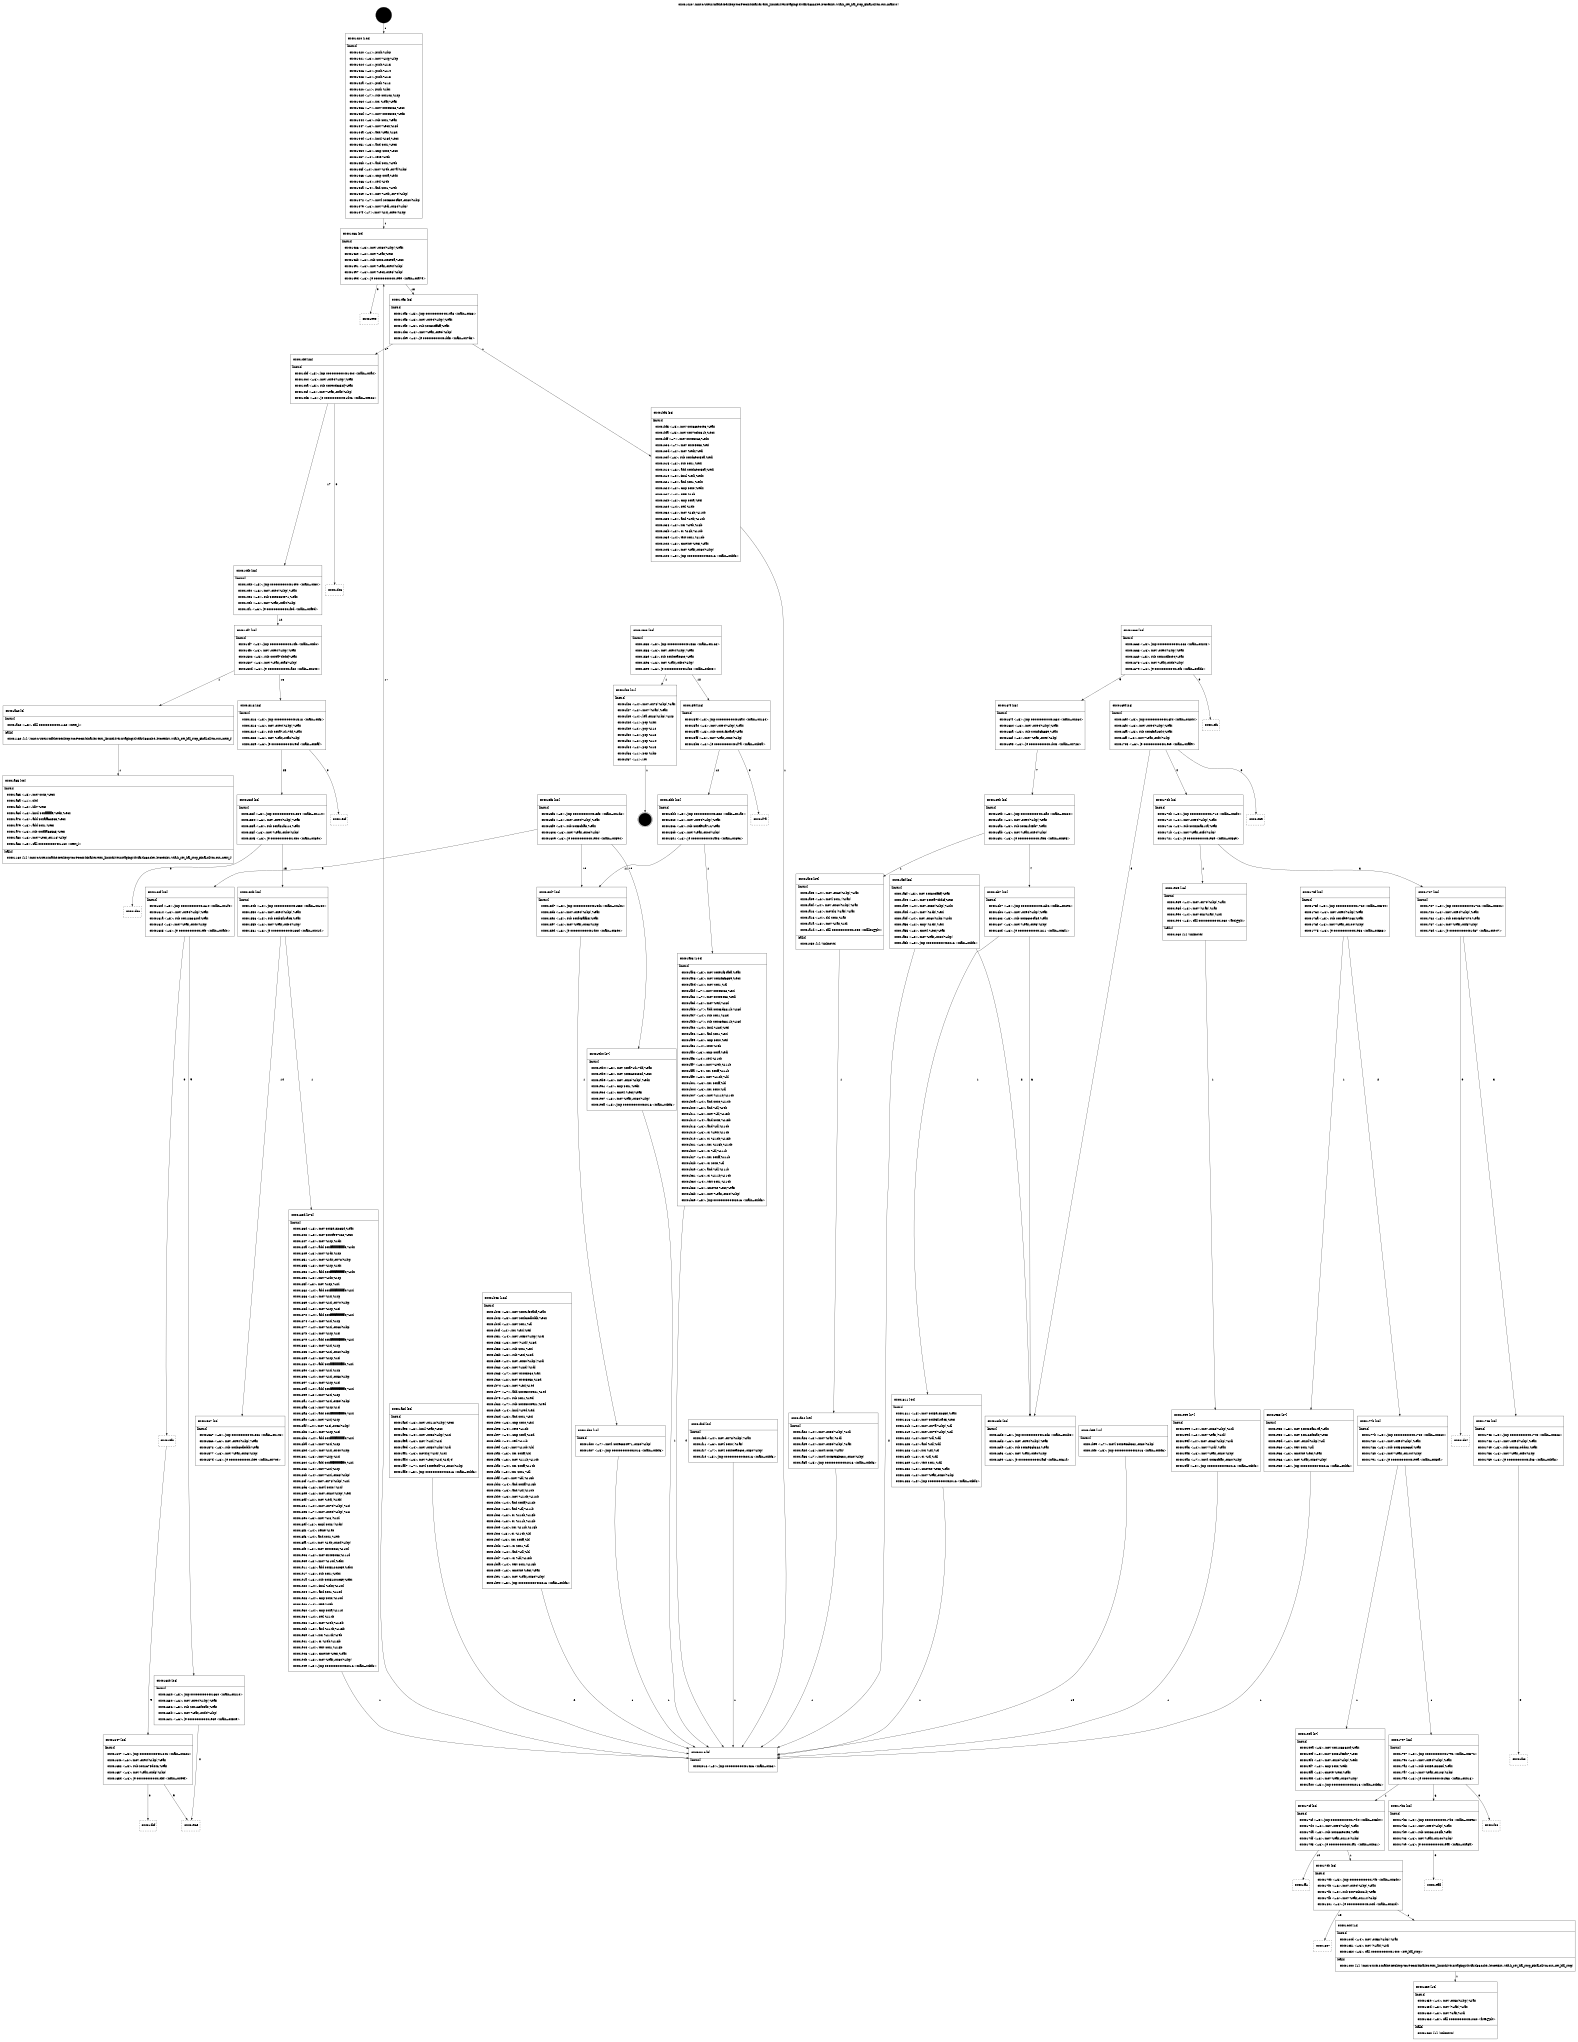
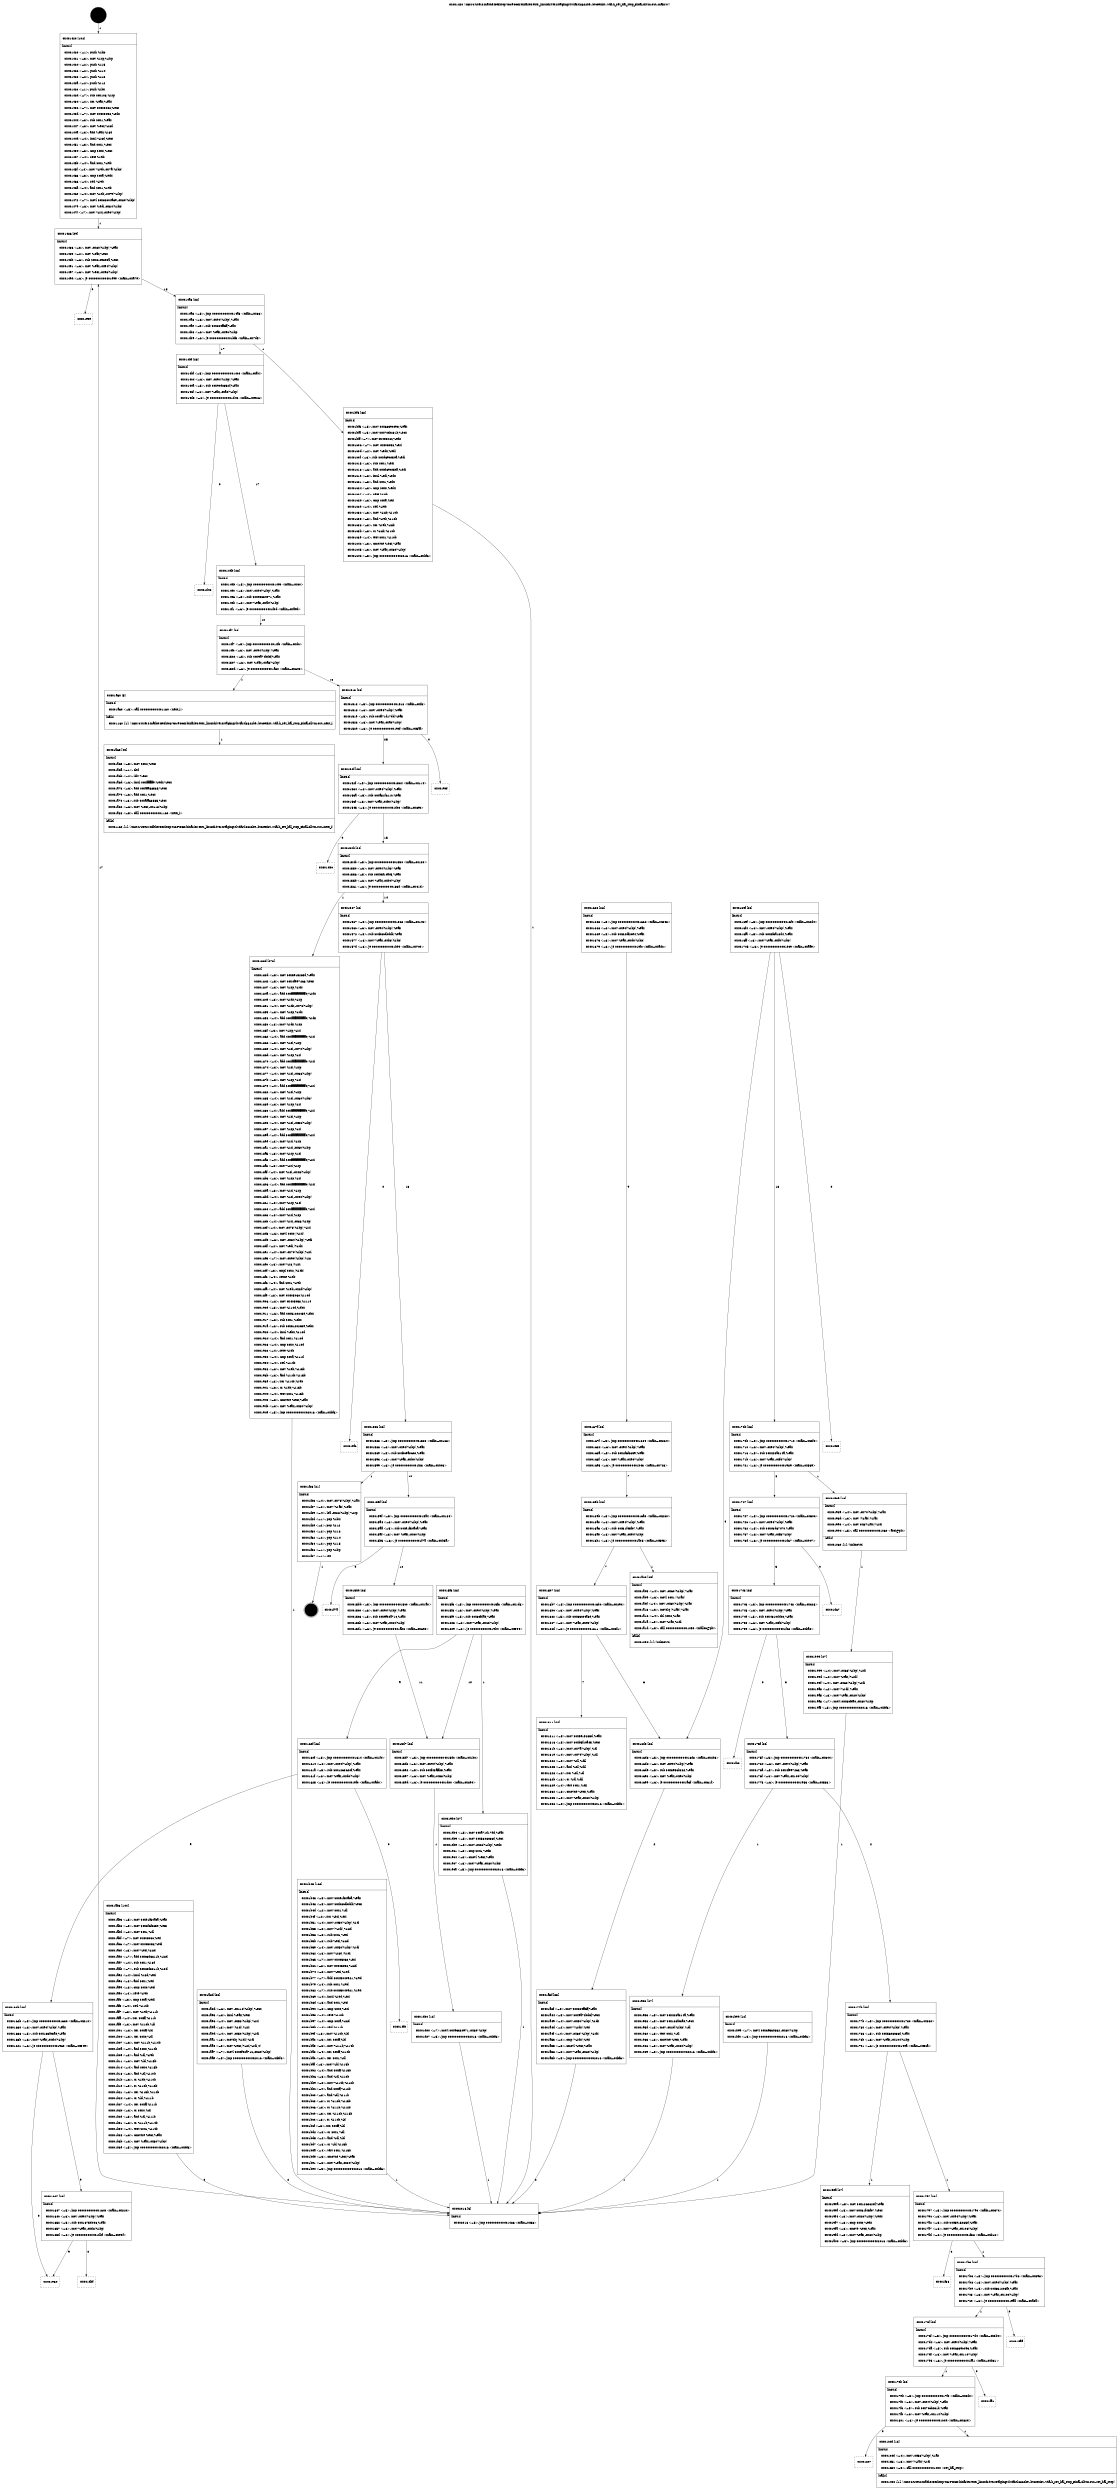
(1205, 695) -> (365, 1196)
(1176, 771) -> (777, 1187)
(630, 869) -> (483, 1683)
(708, 898) -> none
(977, 1080) -> (583, 1683)
(1019, 1179) -> (625, 1887)
none -> (395, 1186)
(733, 1441) -> none
(833, 1441) -> none
(154, 1589) -> (67, 2121)
(924, 1667) -> none
none -> (782, 1686)
(1072, 1700) -> (717, 2180)
(1388, 1792) -> (980, 2311)
(1435, 1796) -> (983, 2252)
(1318, 1856) -> (976, 2372)
(1339, 1915) -> (882, 2431)
(1455, 2010) -> none
